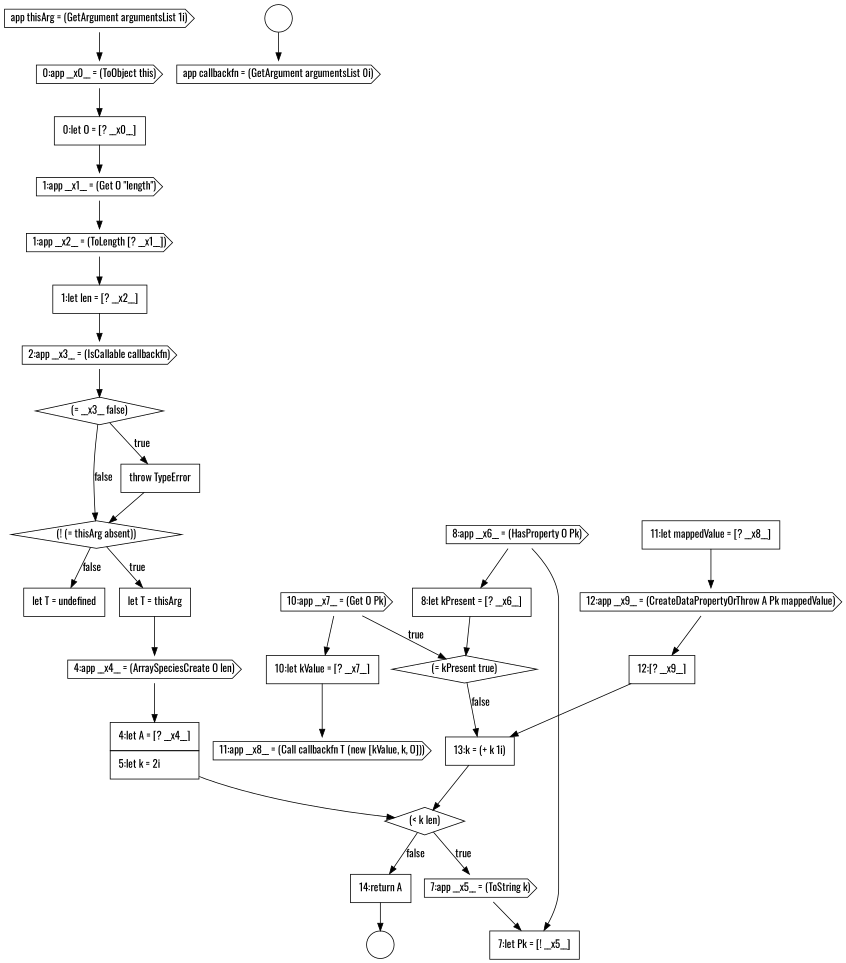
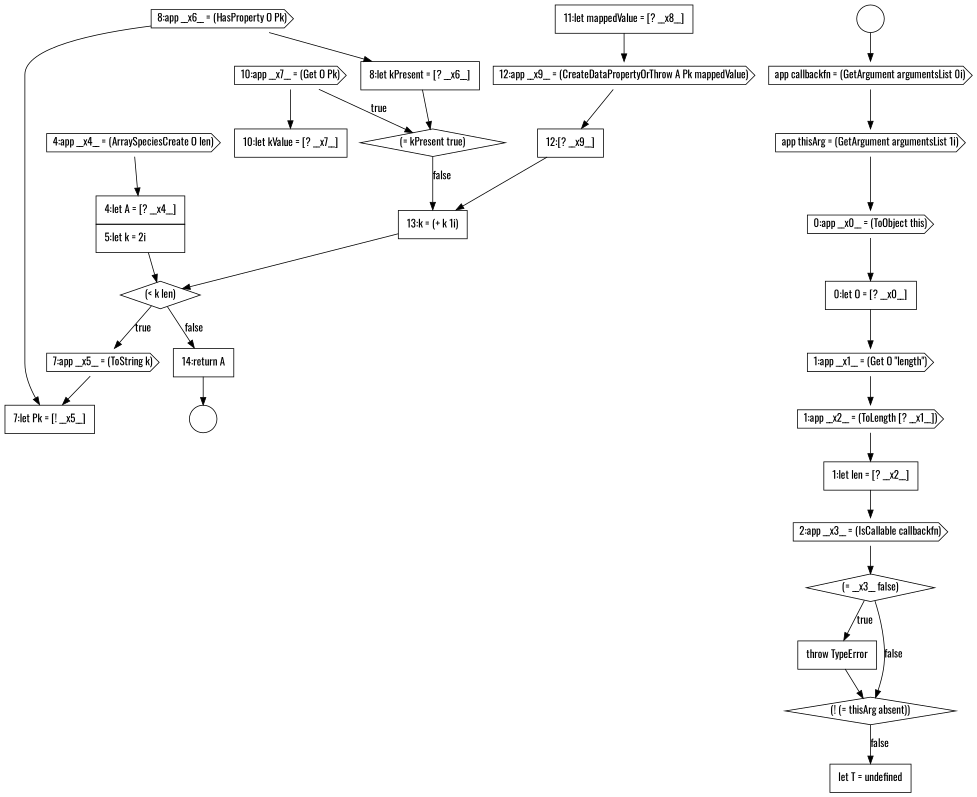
none -> (871, 105)
(155, 602) -> none
(322, 751) -> none
